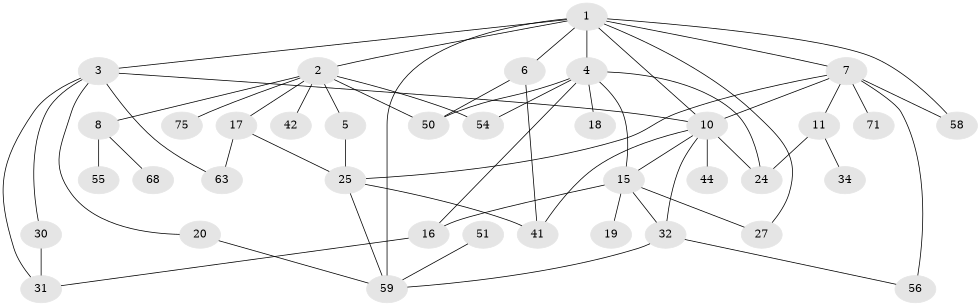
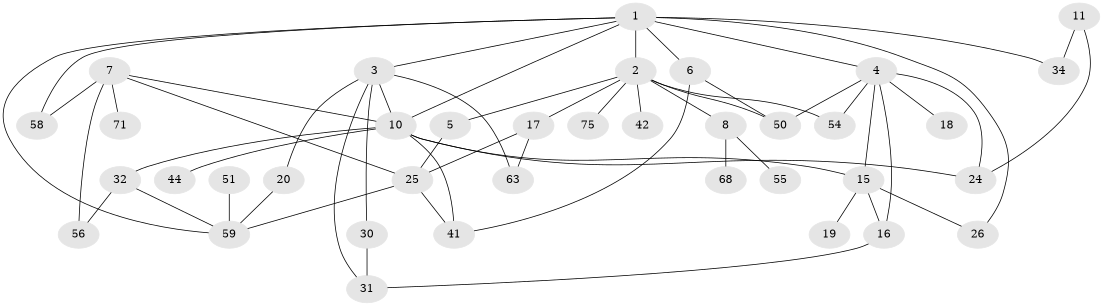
(717, 43) -> (851, 28)
(833, 98) -> none
(645, 207) -> none
(762, 235) -> (978, 235)
